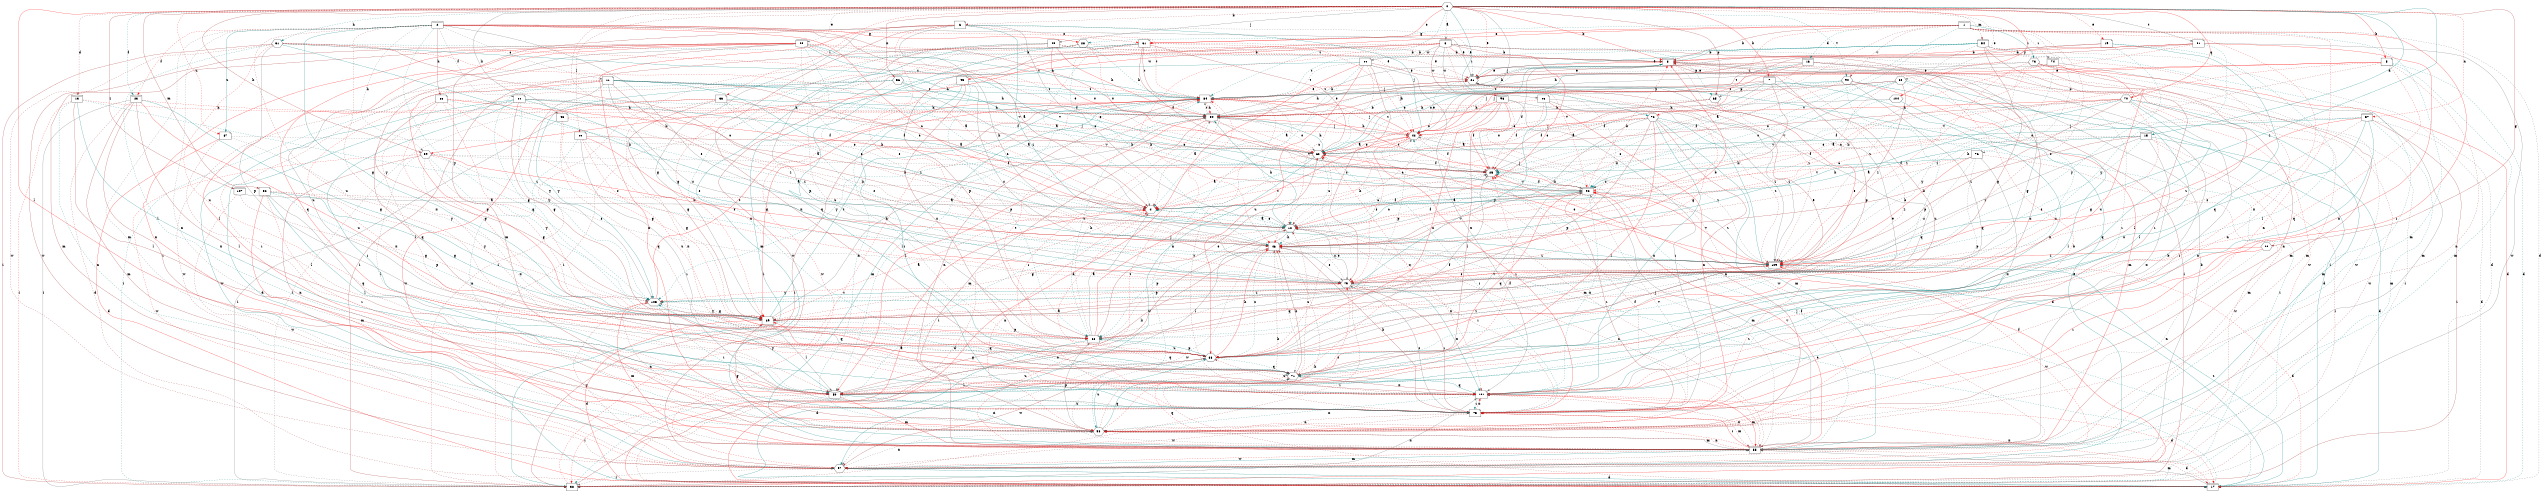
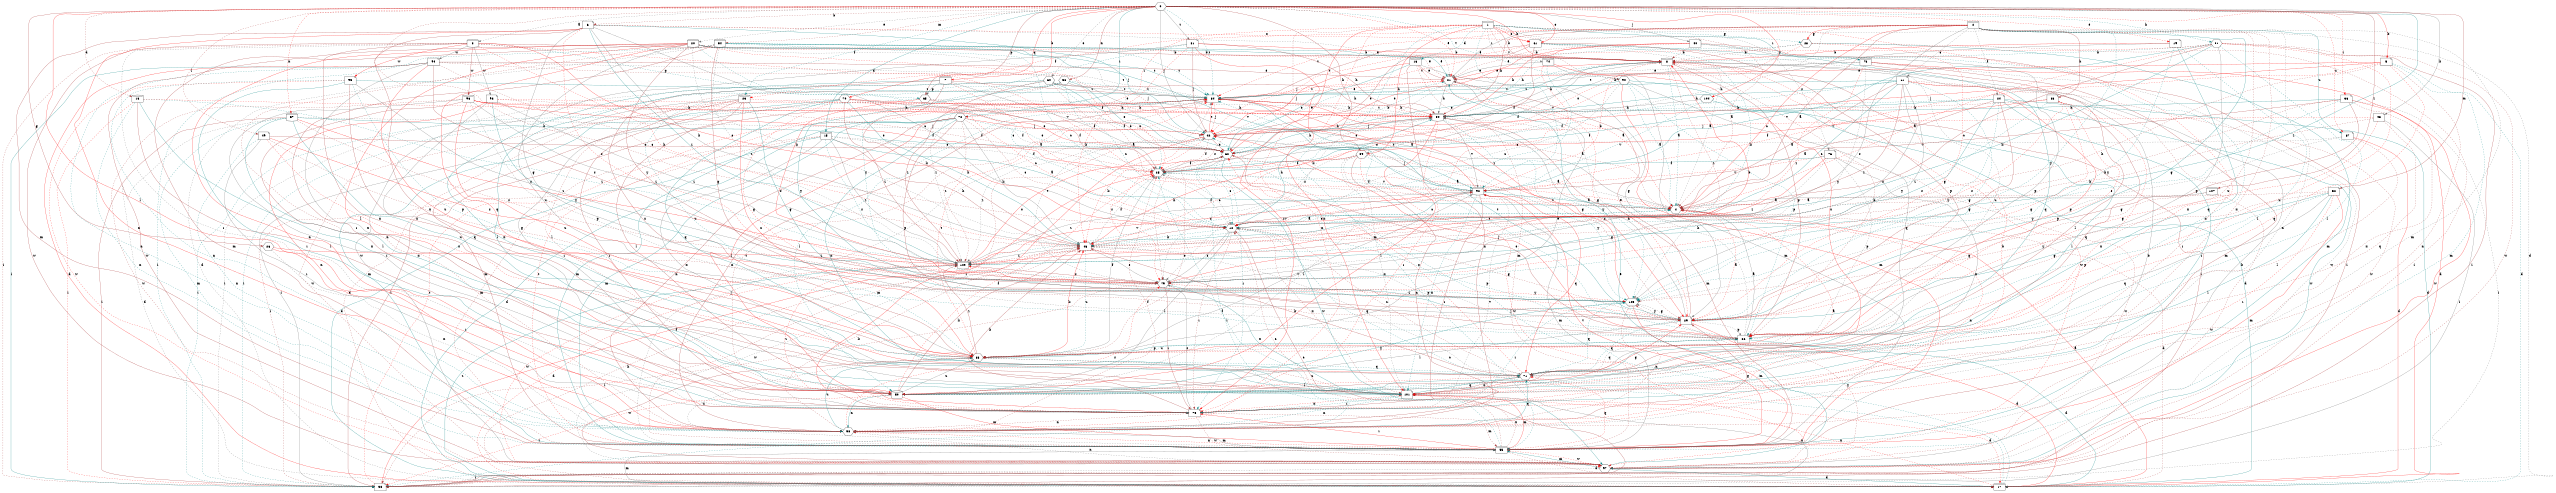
(2034, 62) -> (1866, 62)
(1065, 395) -> none
